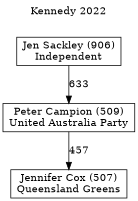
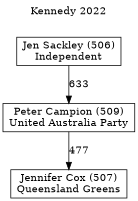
(69, 51) -> (69, 51)
(79, 151) -> (79, 151)
